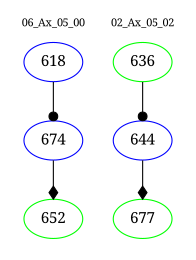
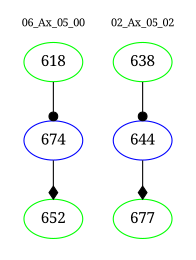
(53, 62) -> (53, 62)
(143, 62) -> (143, 62)
